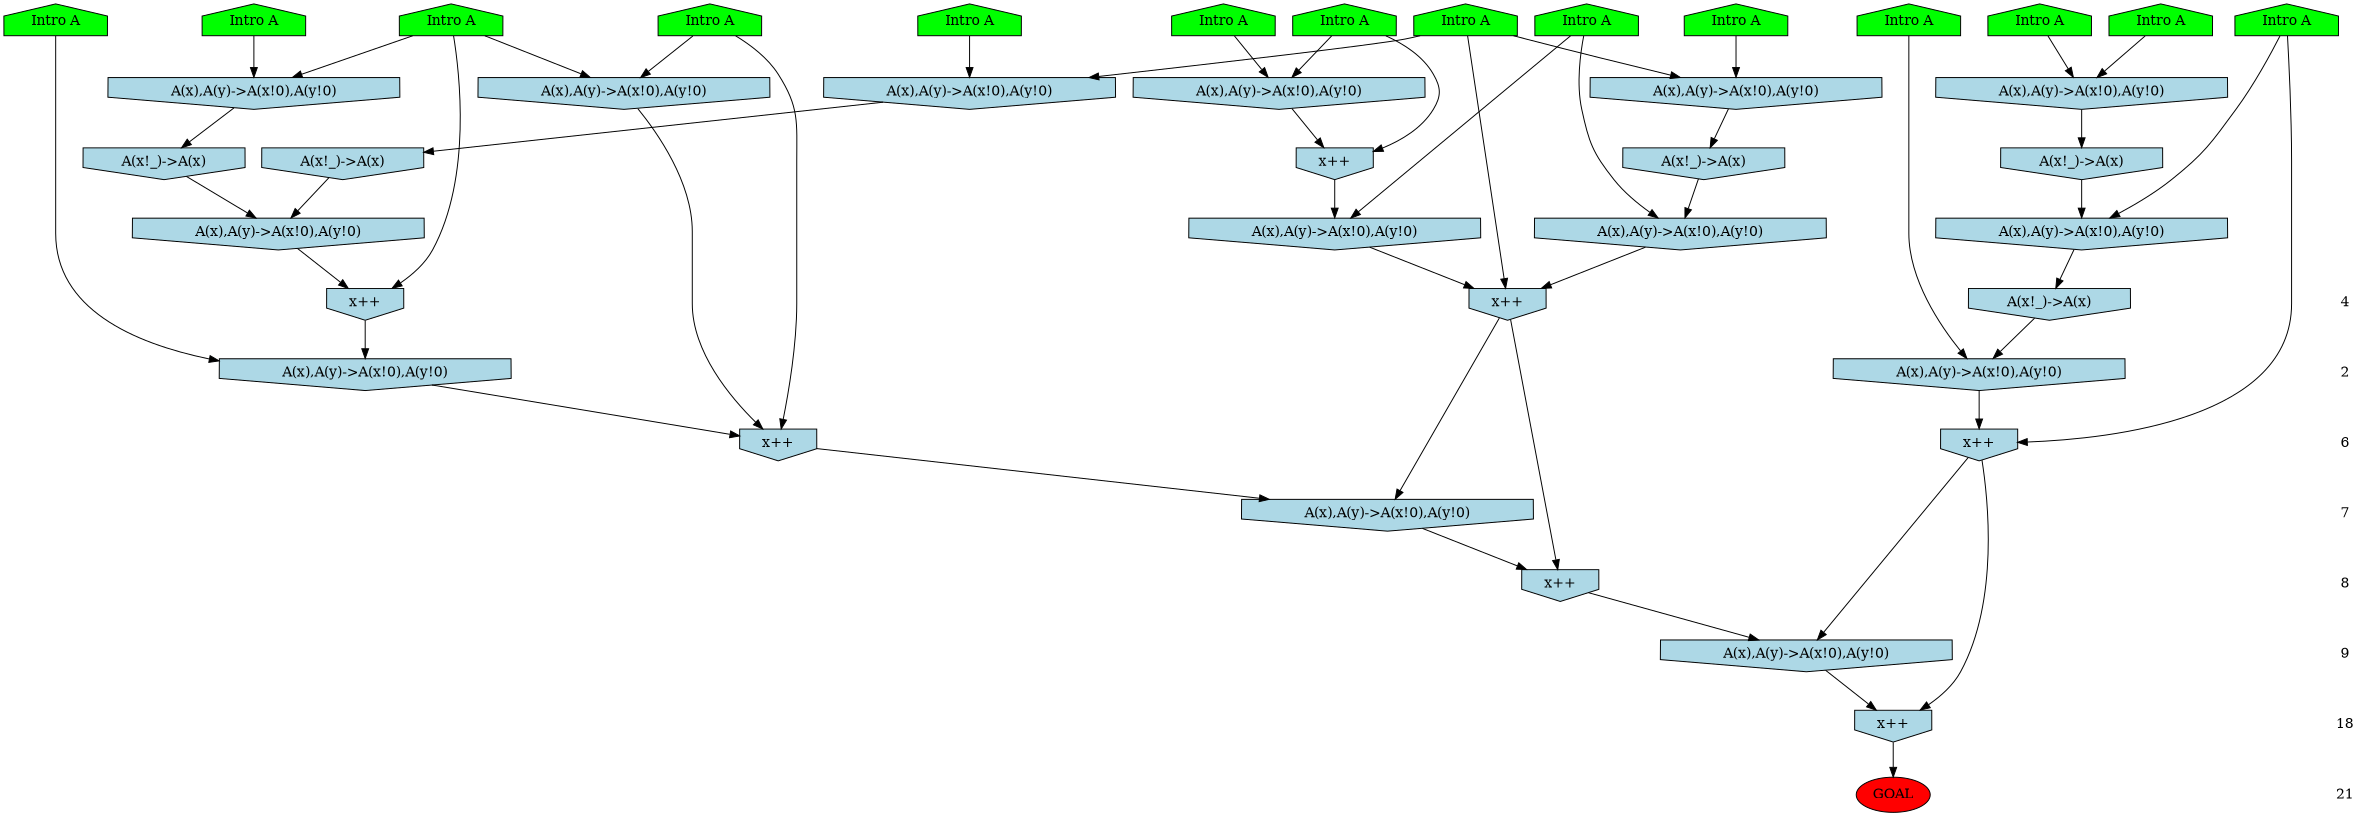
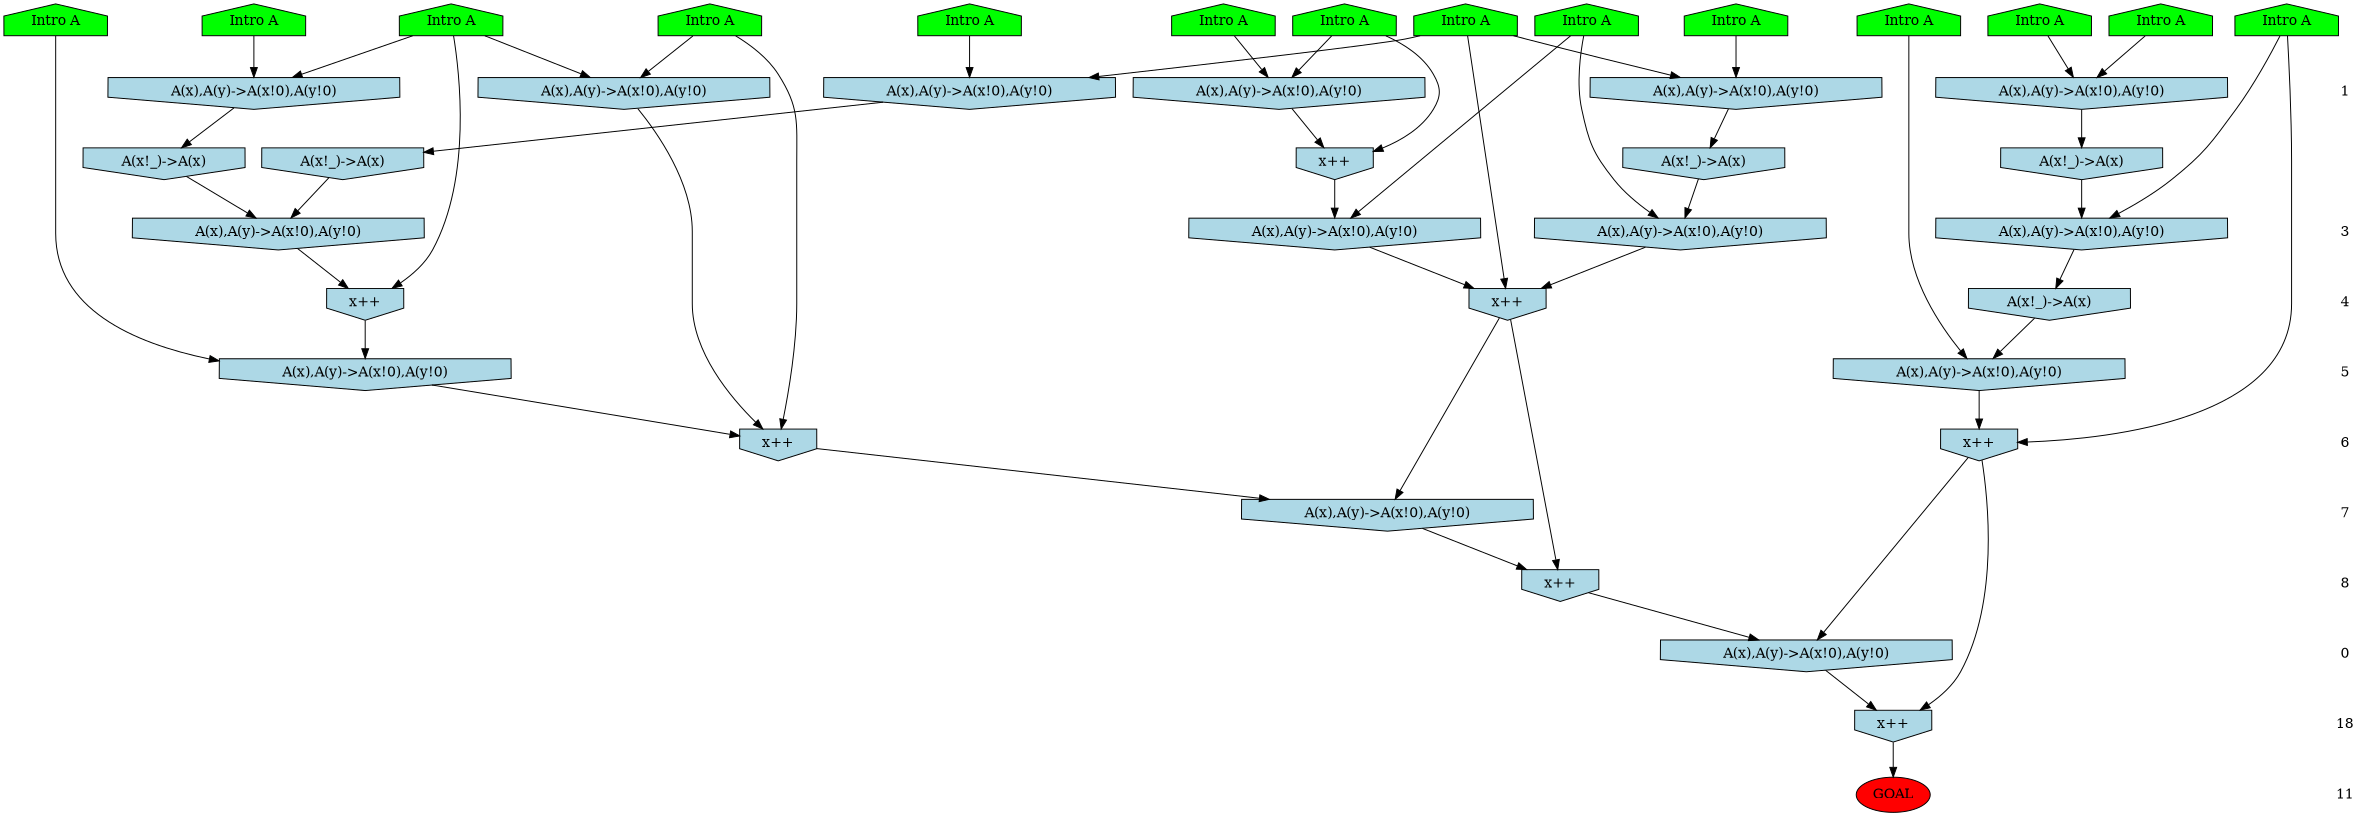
none -> (2345, 92)
none -> (2345, 232)
(2345, 373) -> (2345, 373)
(2345, 654) -> (2345, 654)
(2345, 795) -> (2345, 795)
